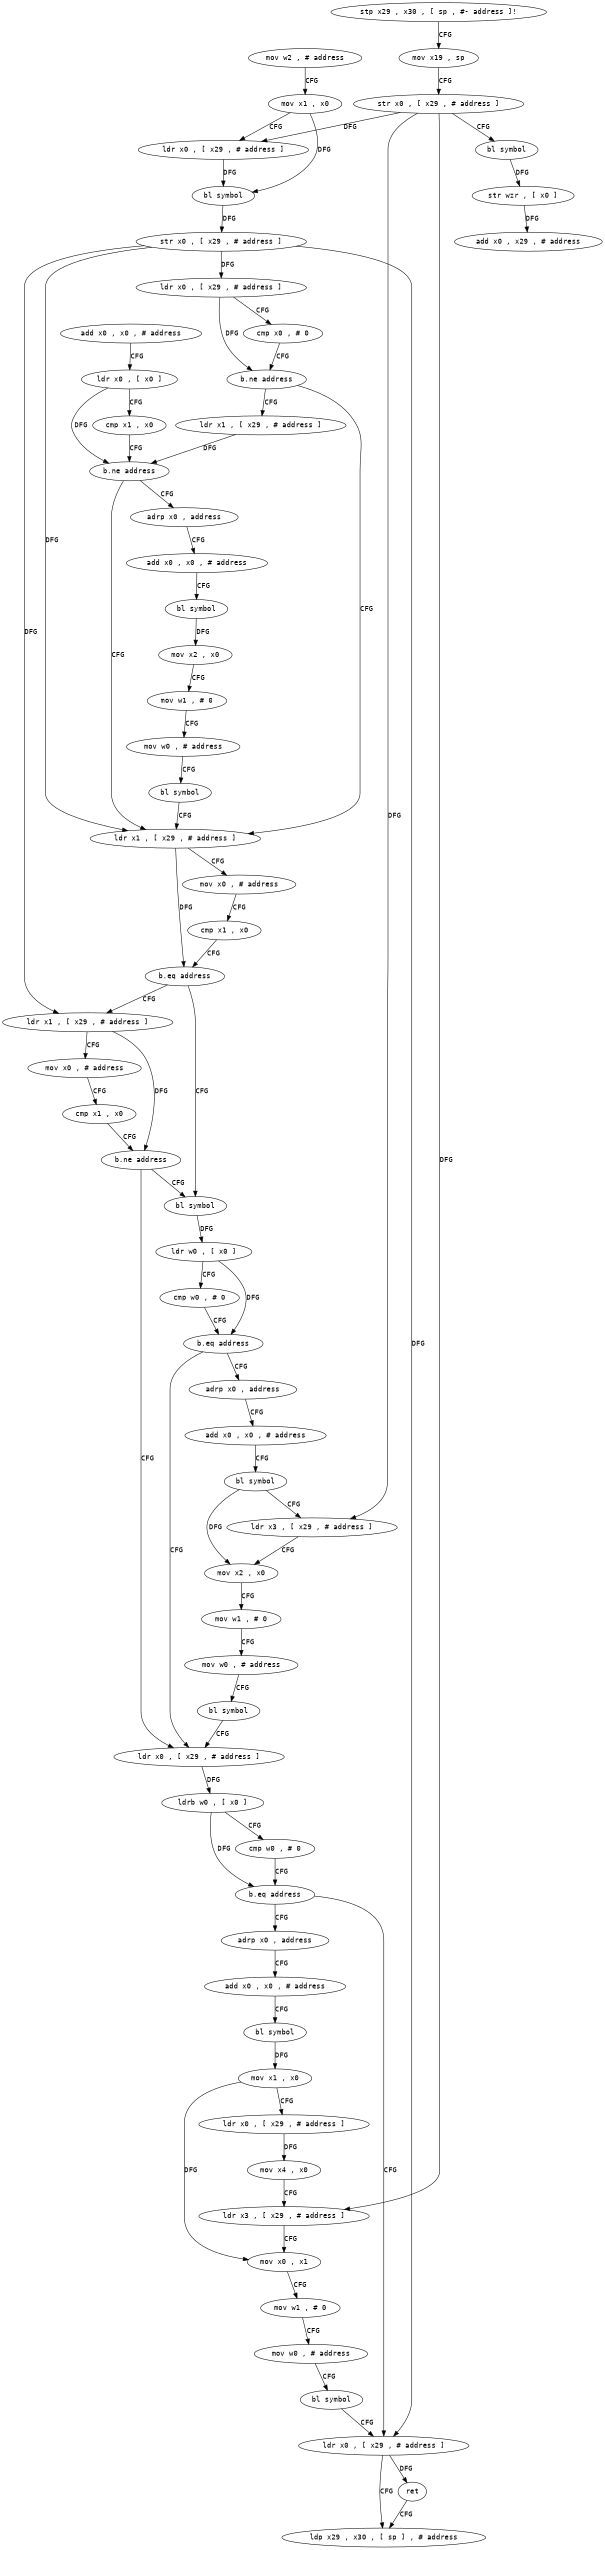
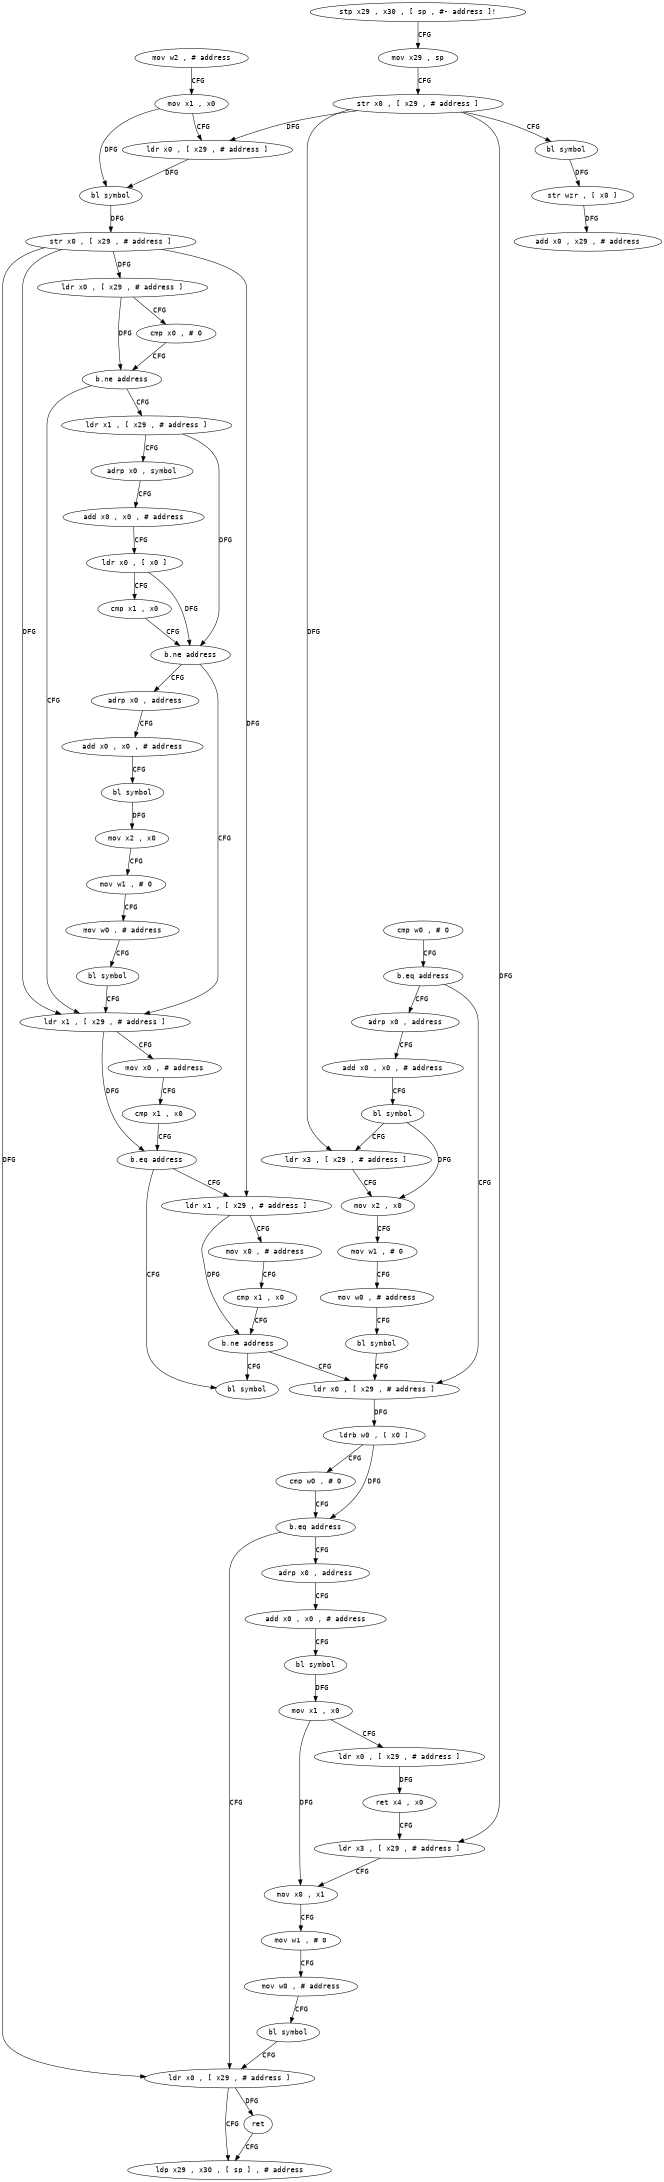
(439, 58) -> (418, 58)
none -> (142, 471)
(204, 1252) -> none
(284, 2170) -> (400, 1803)
